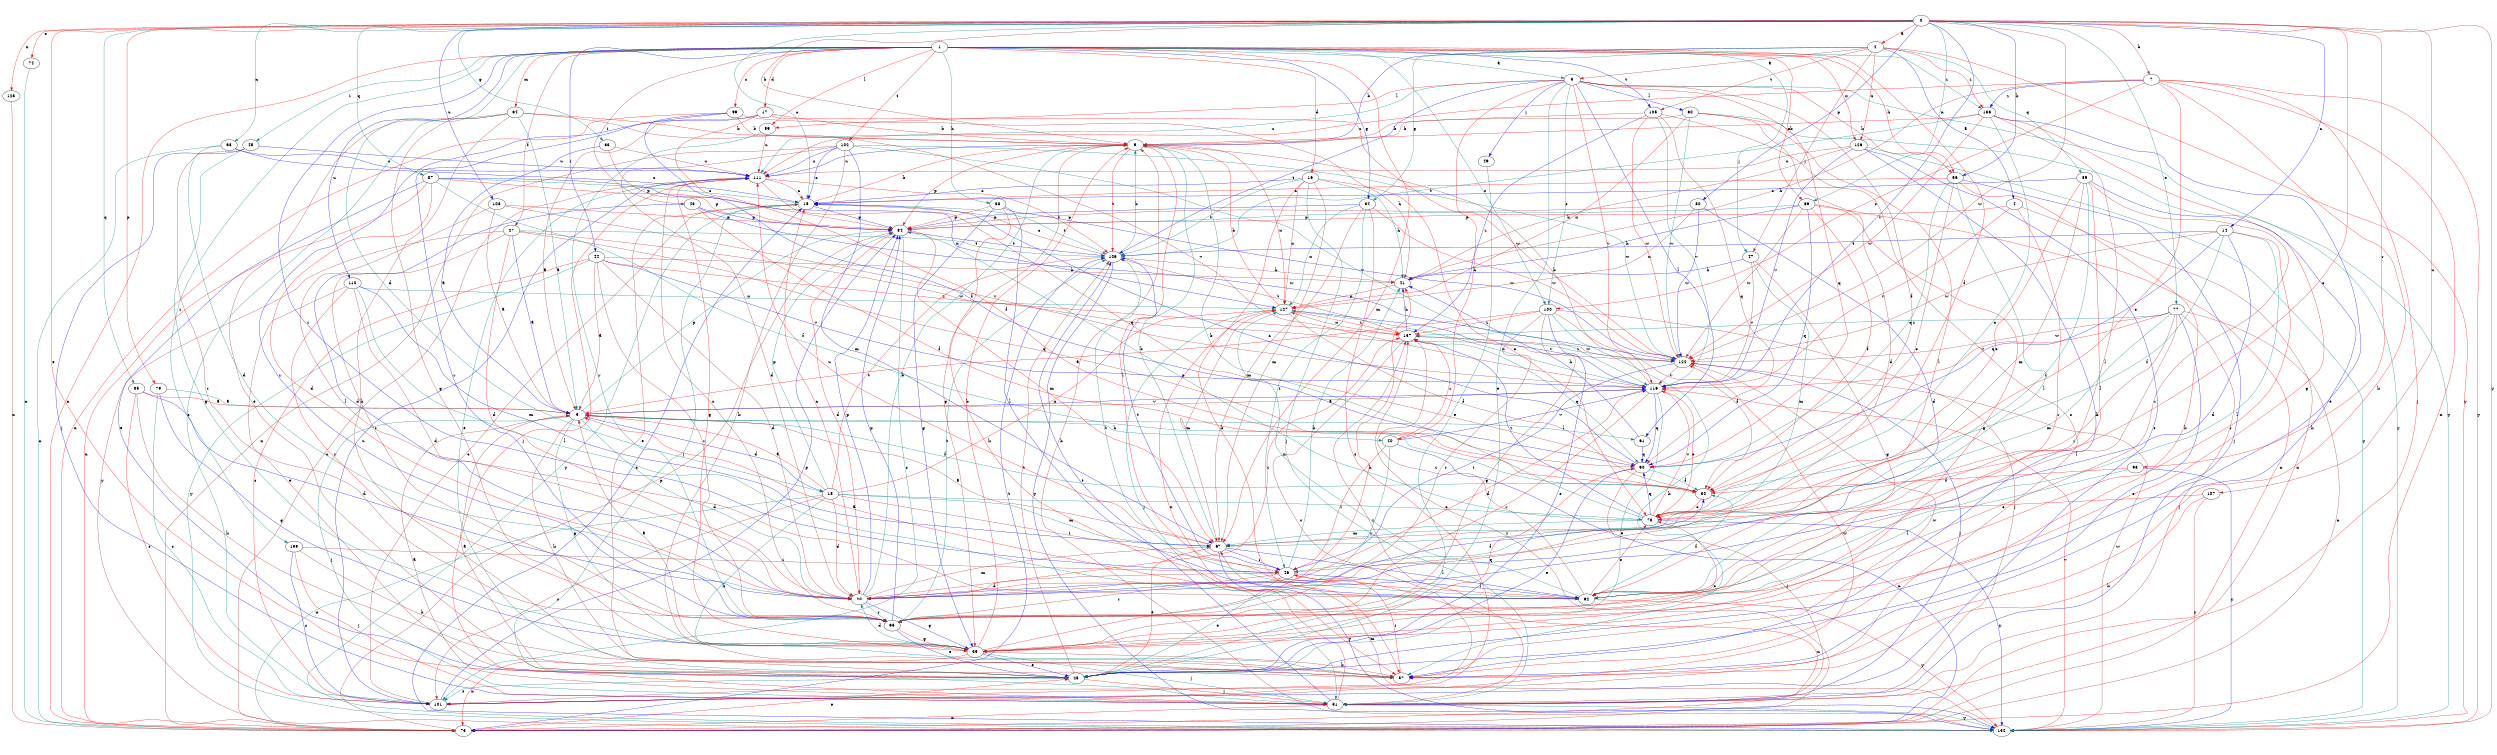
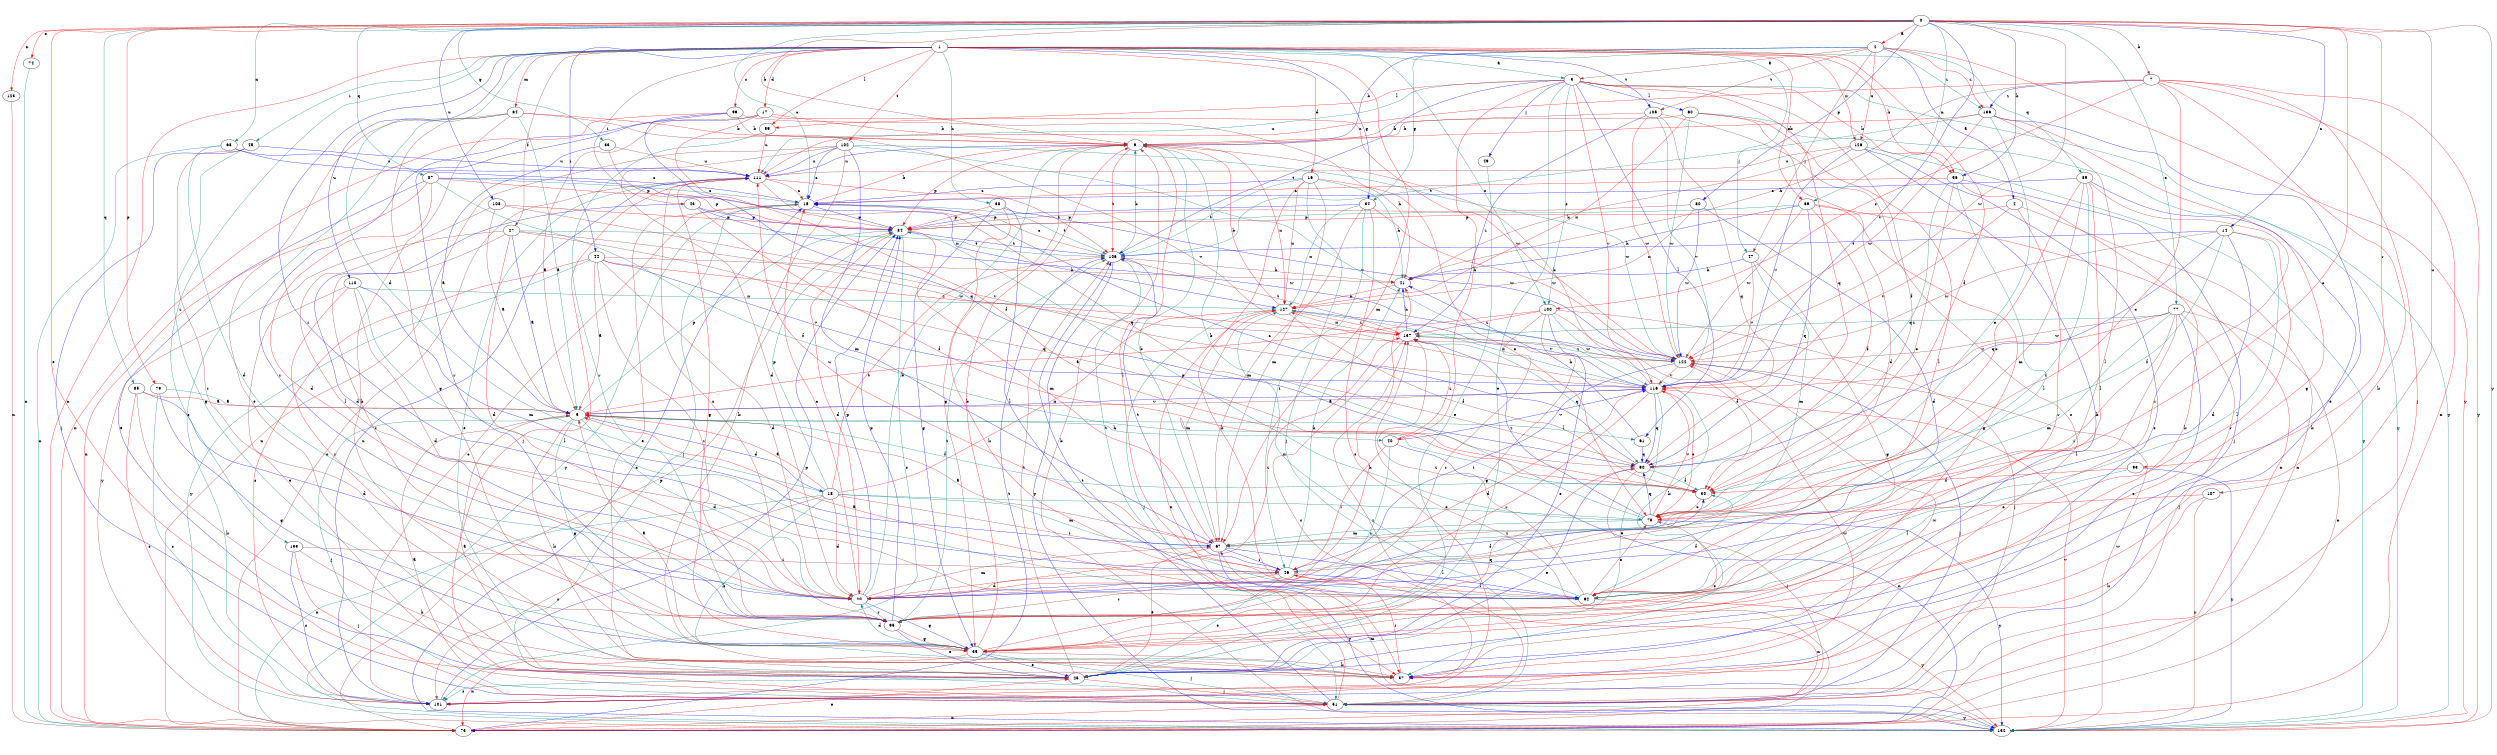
(972, 296) -> (972, 296)
